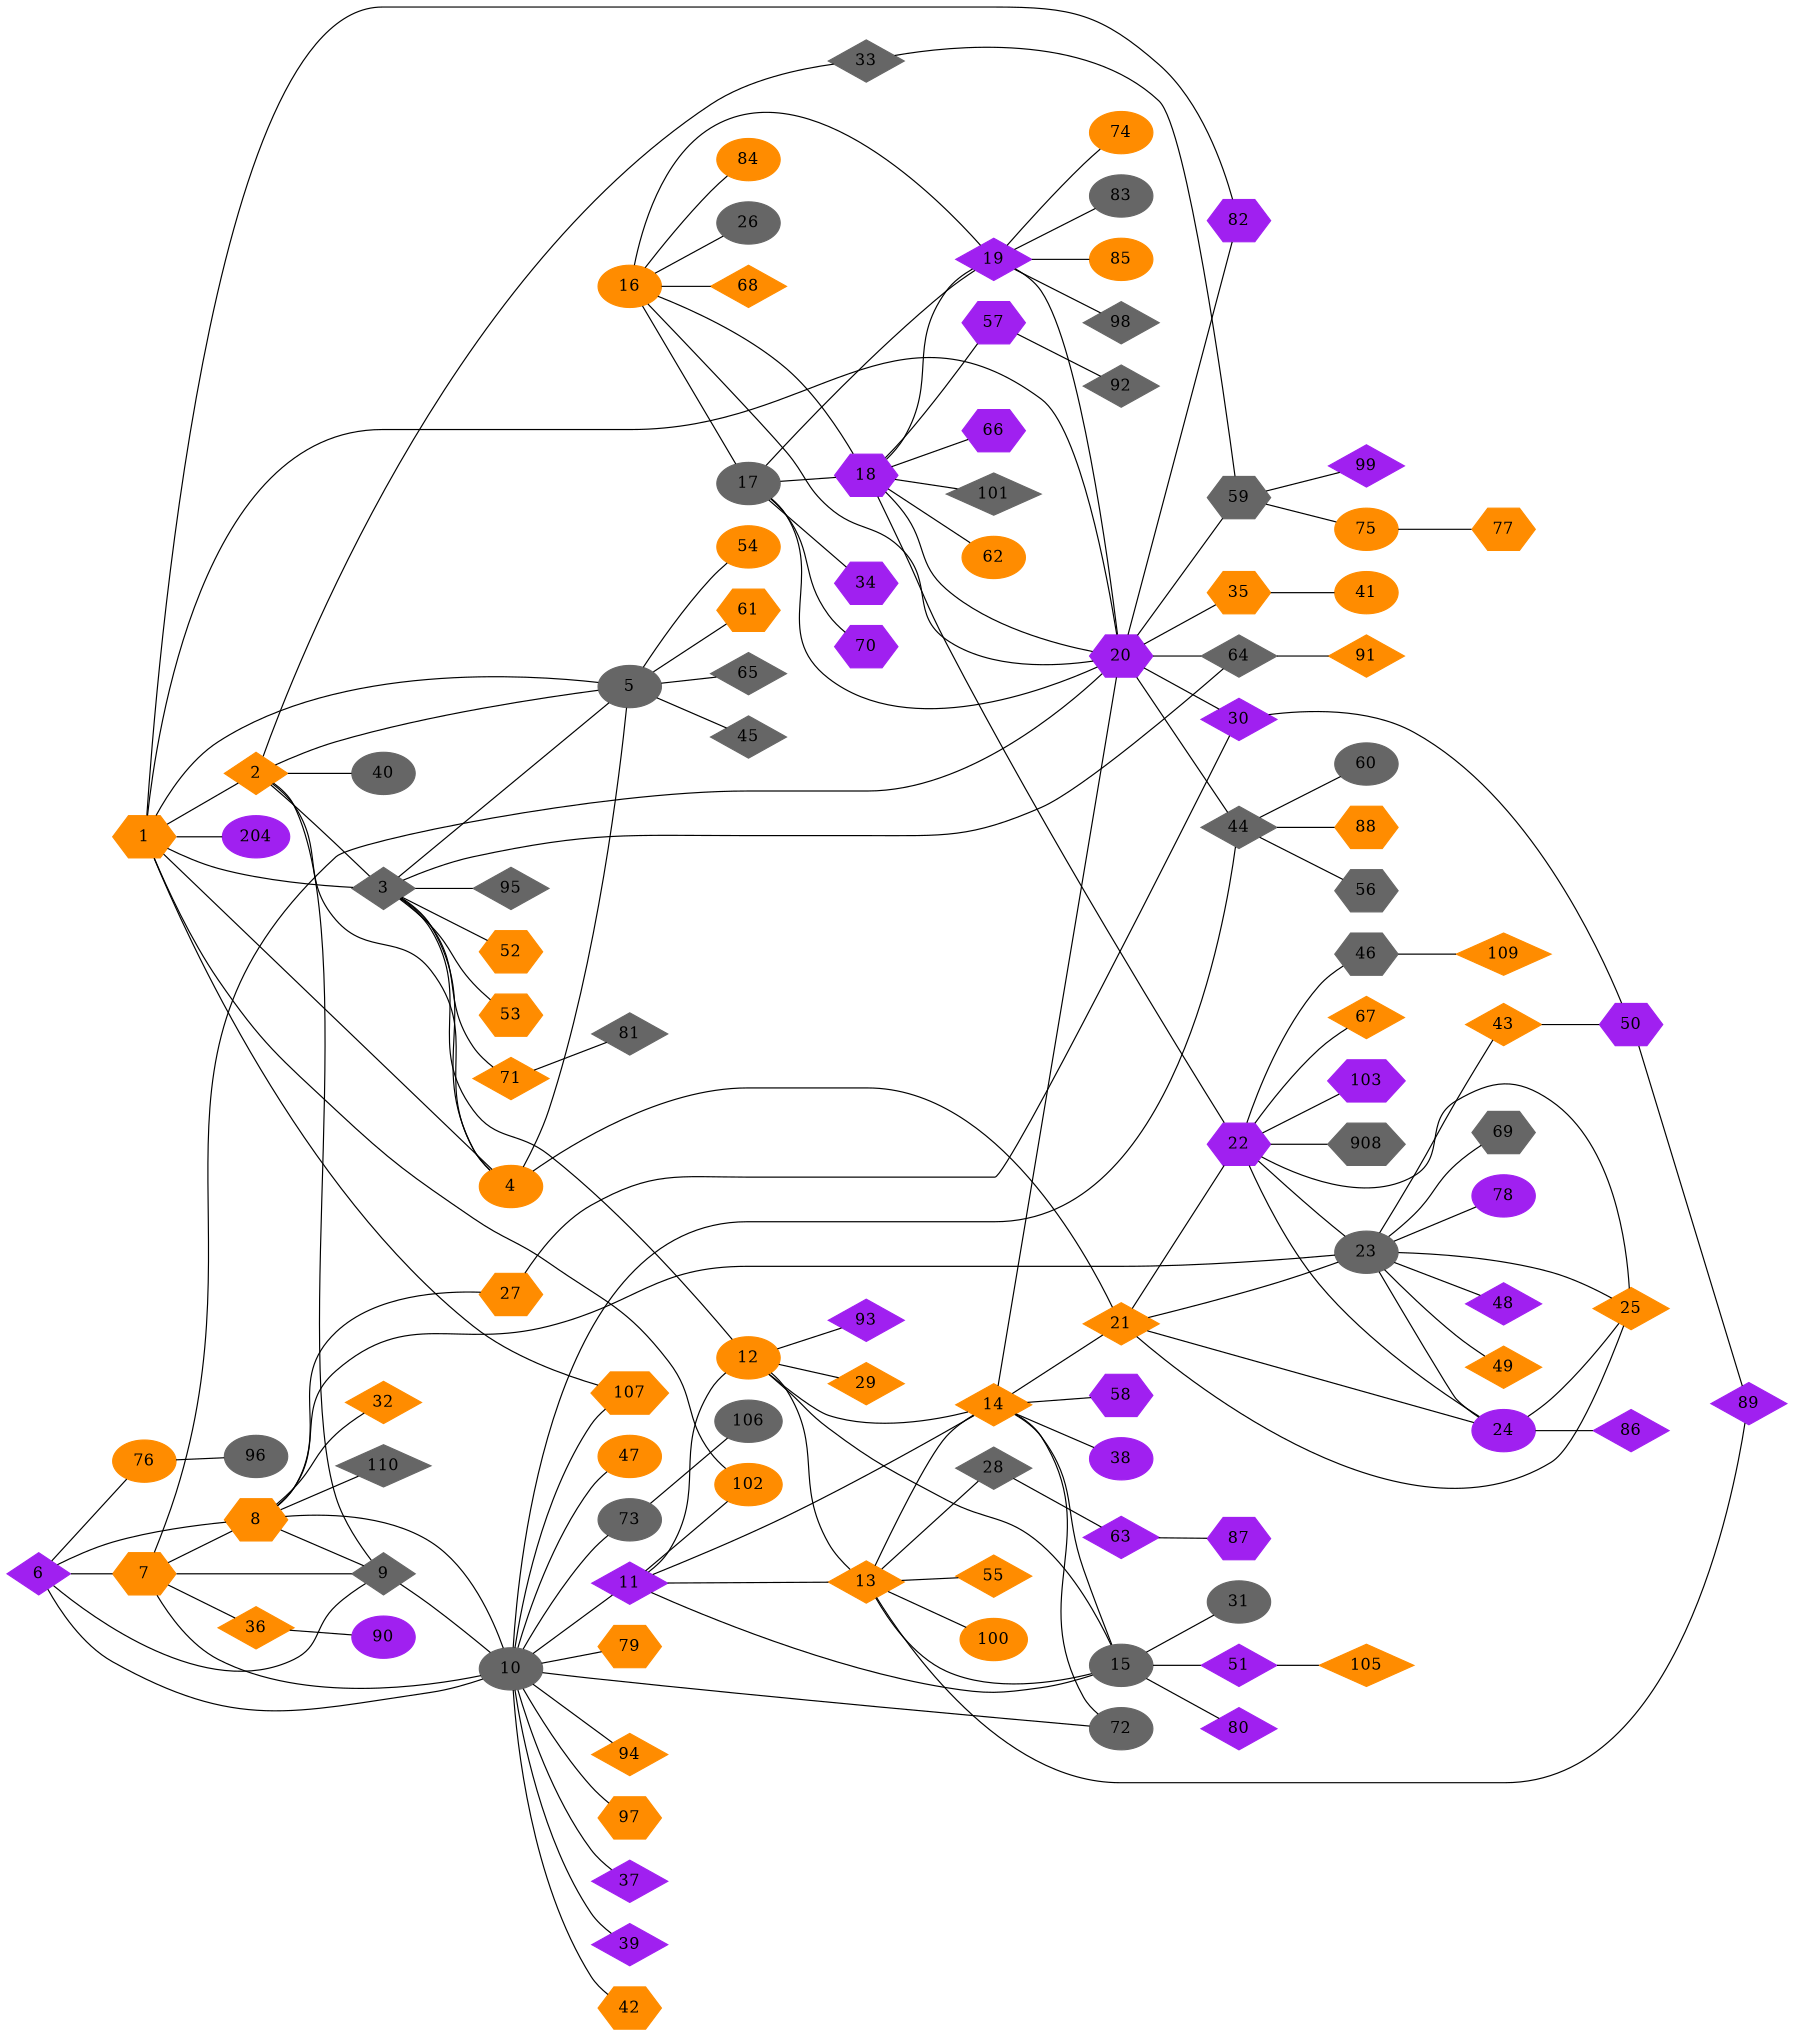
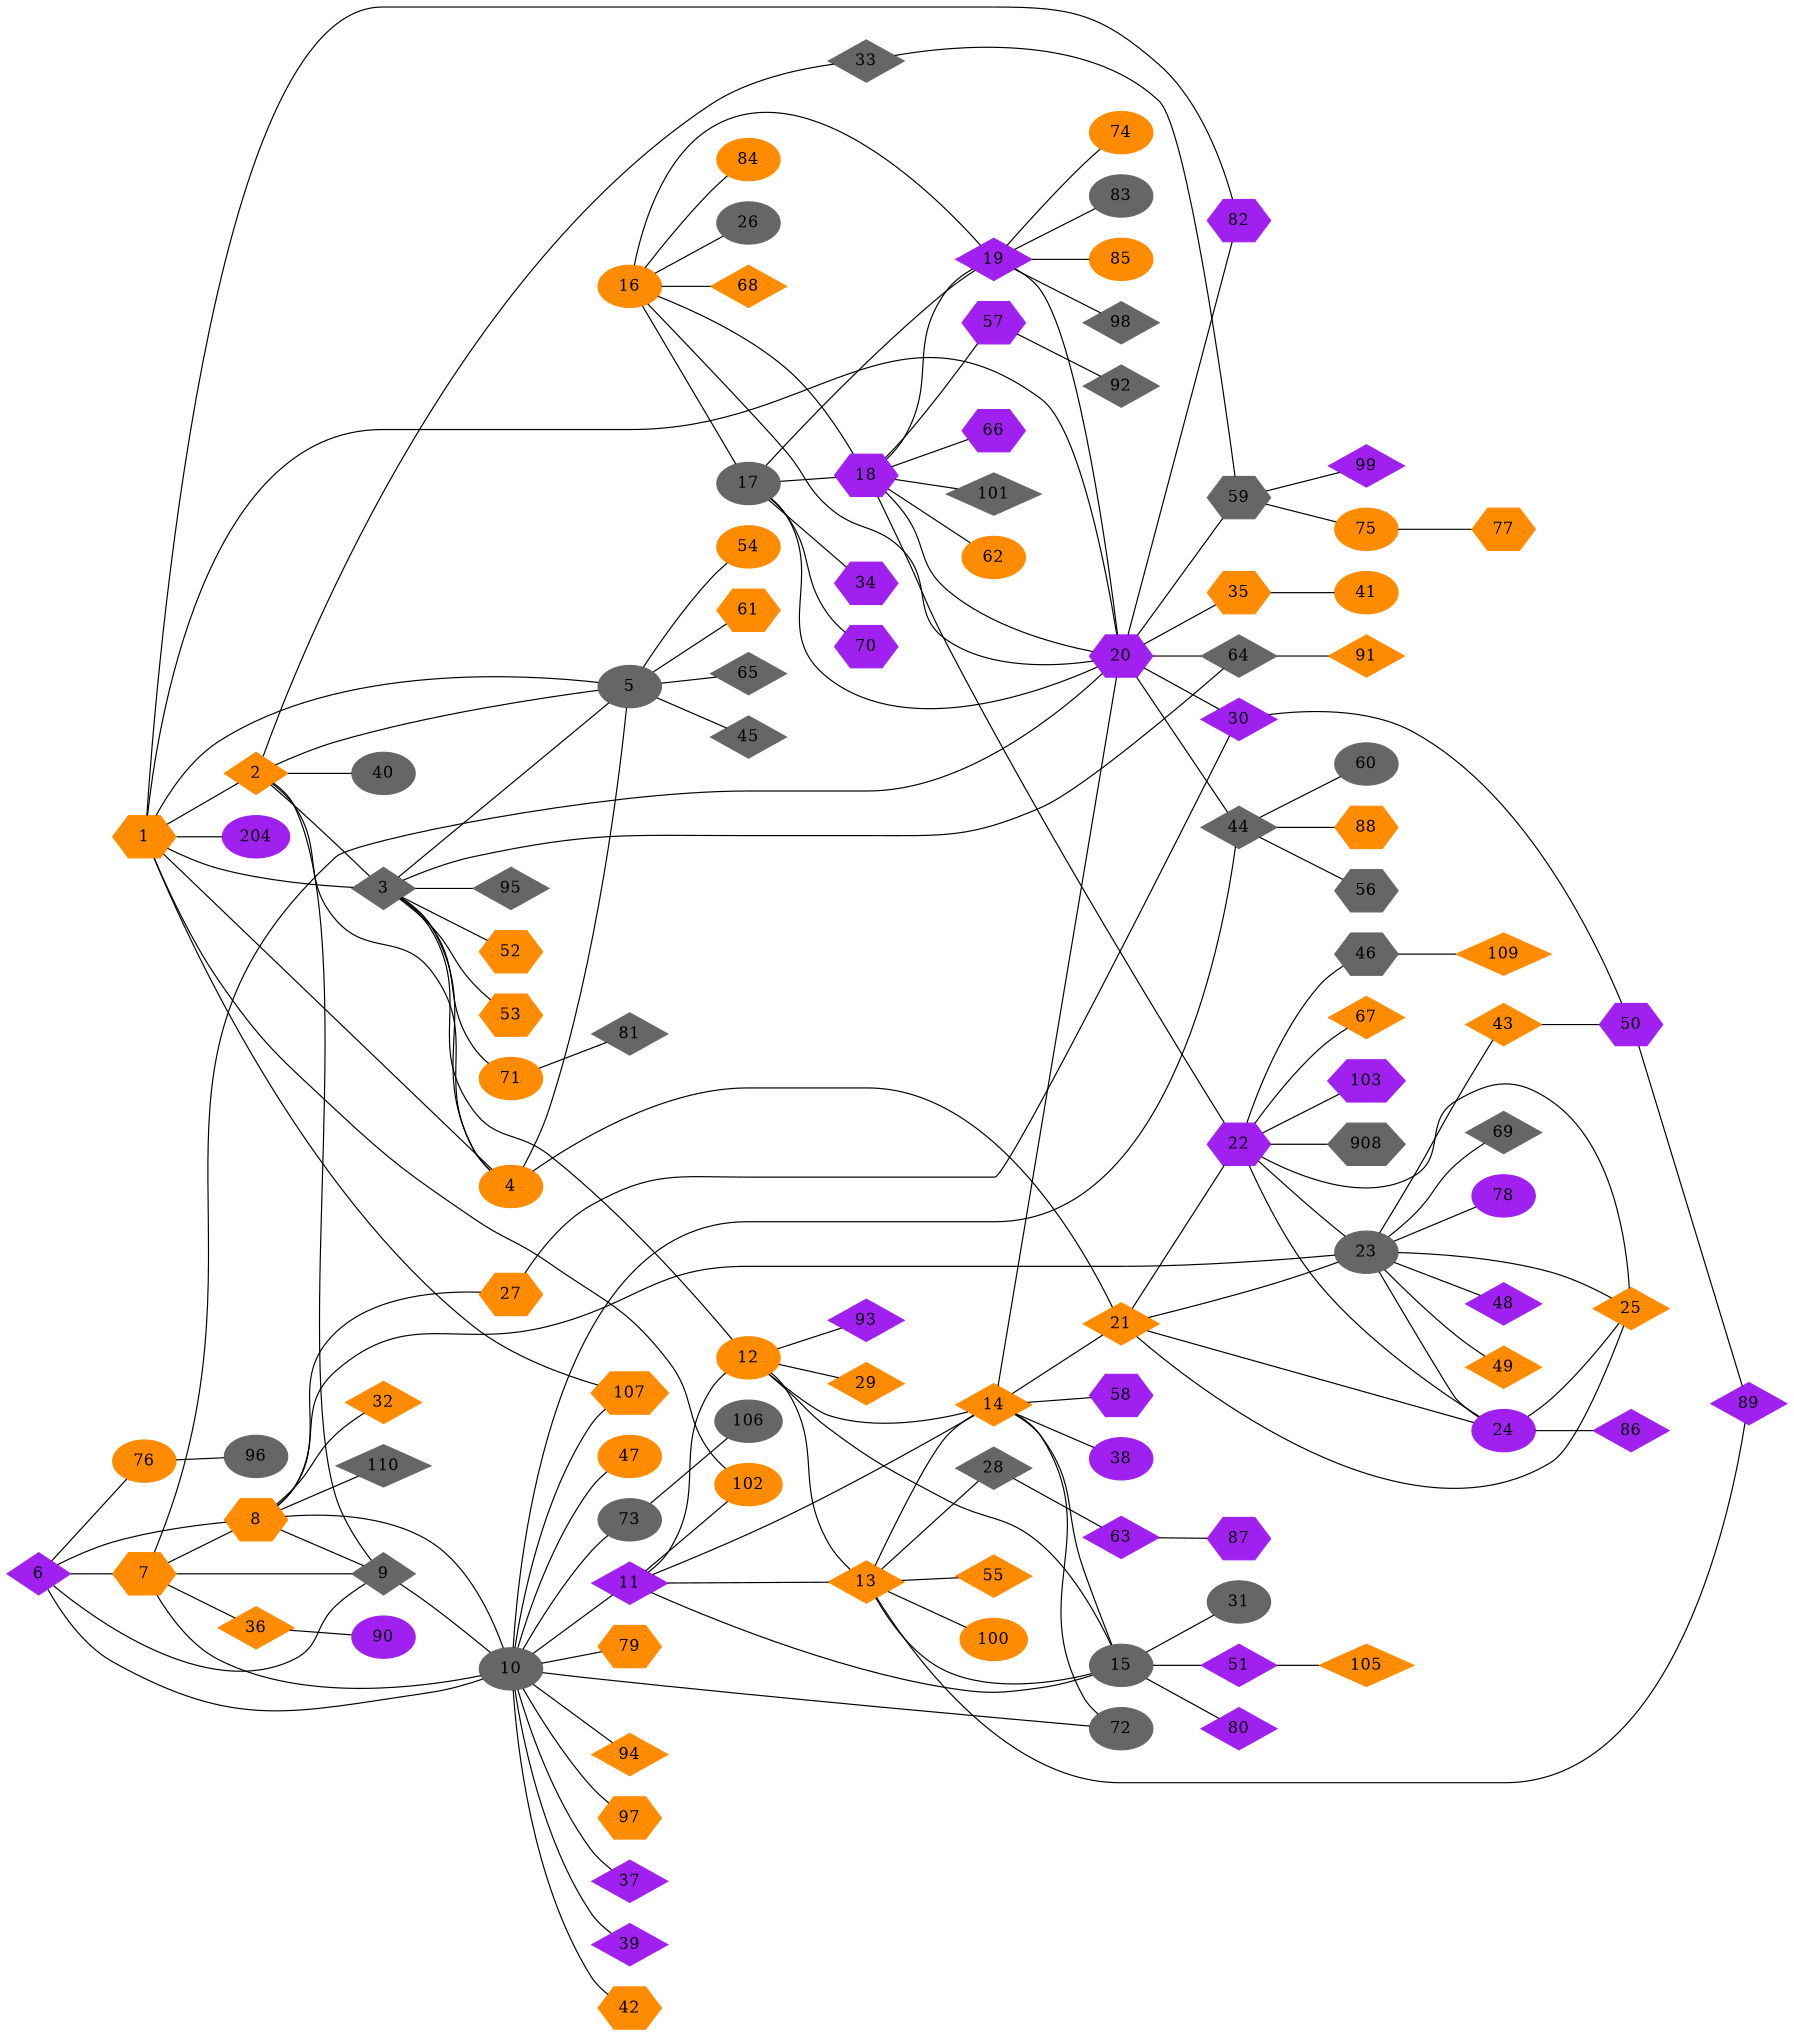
(511, 1079) -> (511, 1079)
(1504, 1133) -> (1504, 1133)
